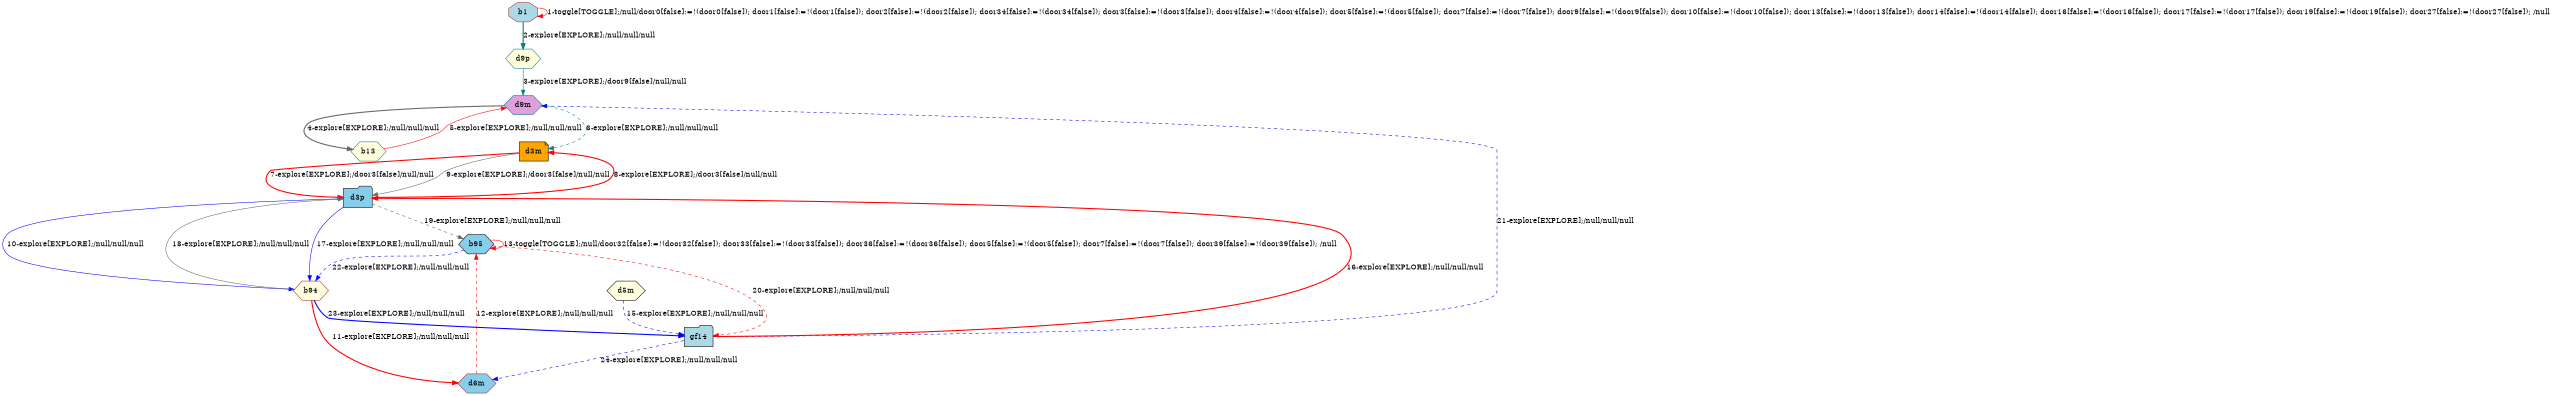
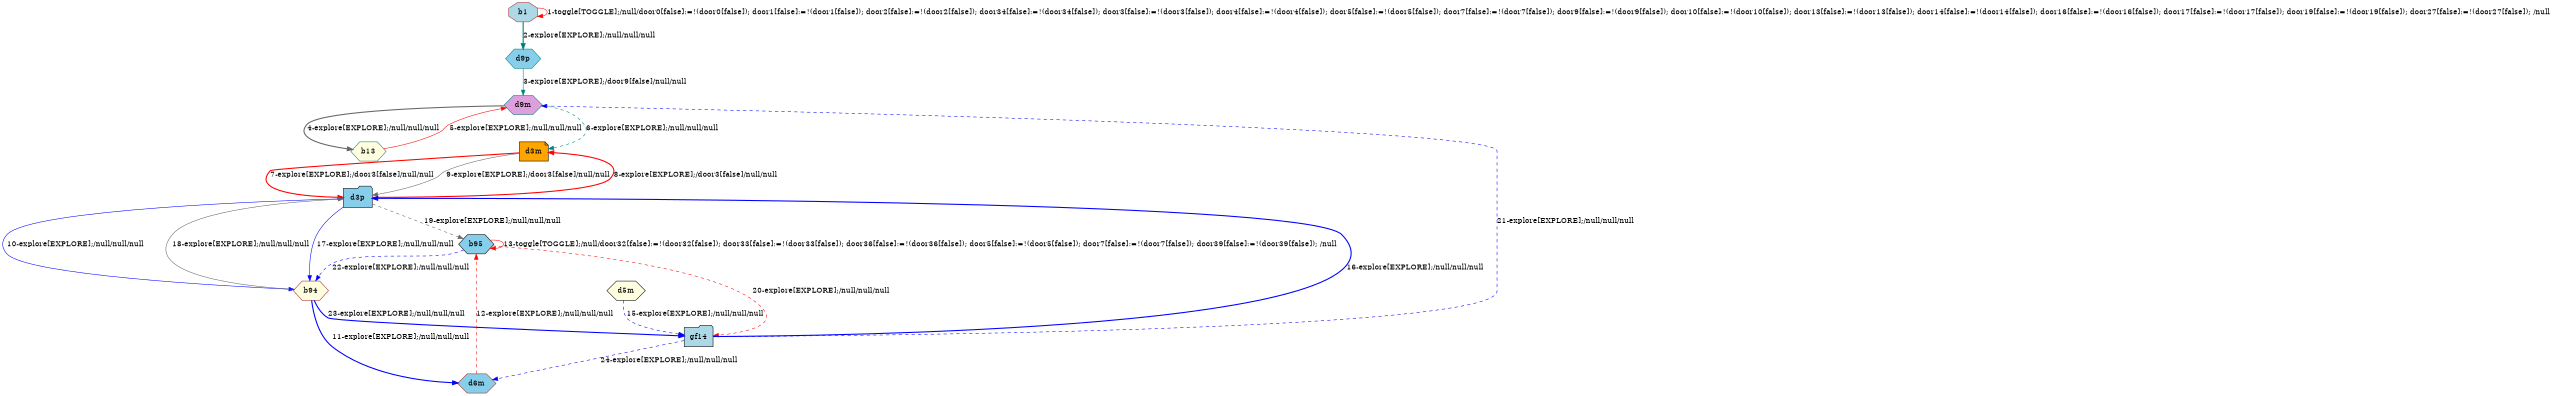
(523, 59) -> (523, 59)
(1197, 214) -> (1197, 214)
(365, 365) -> (365, 365)
